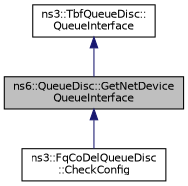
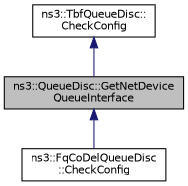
(94, 21) -> (94, 21)
(94, 93) -> (94, 93)
